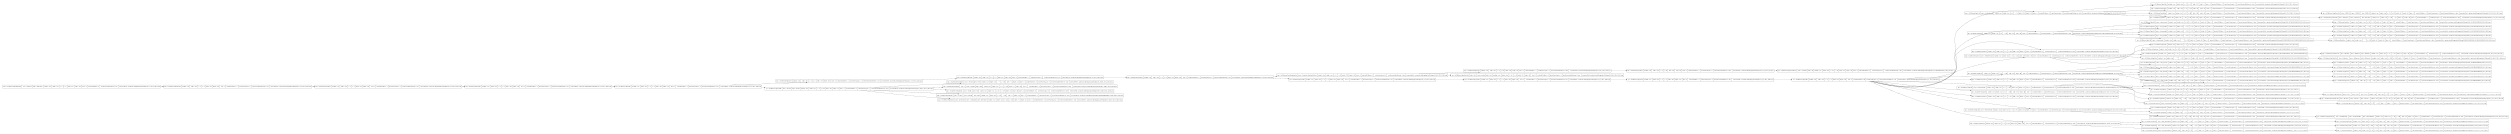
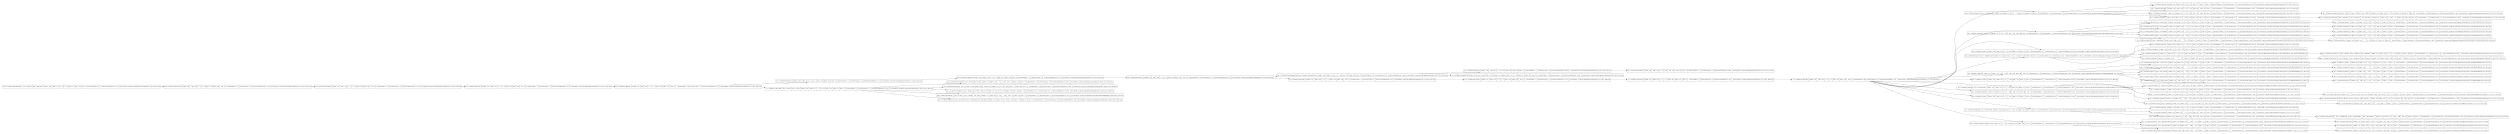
(1866, 71) -> none
